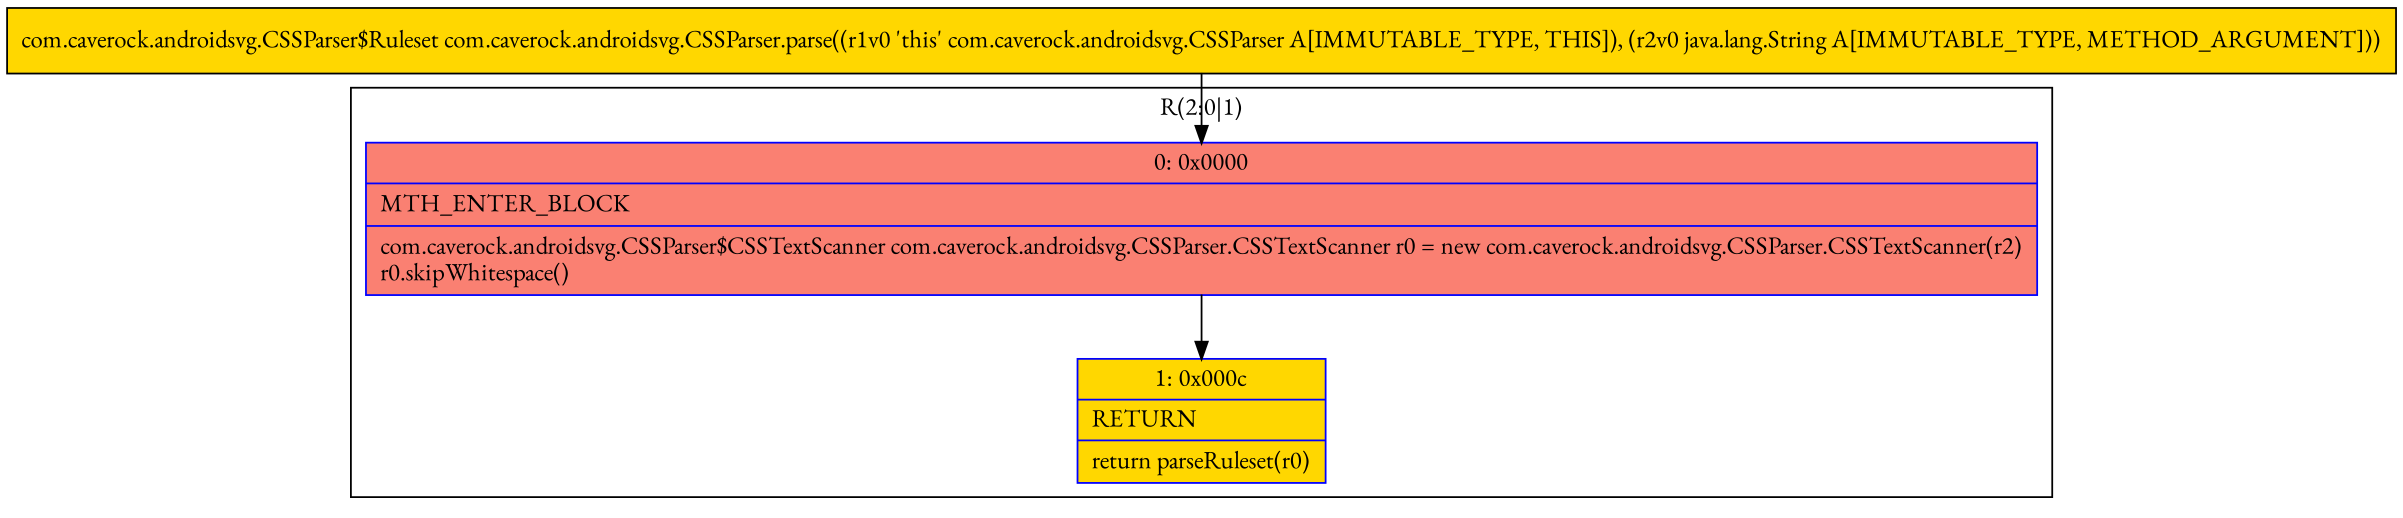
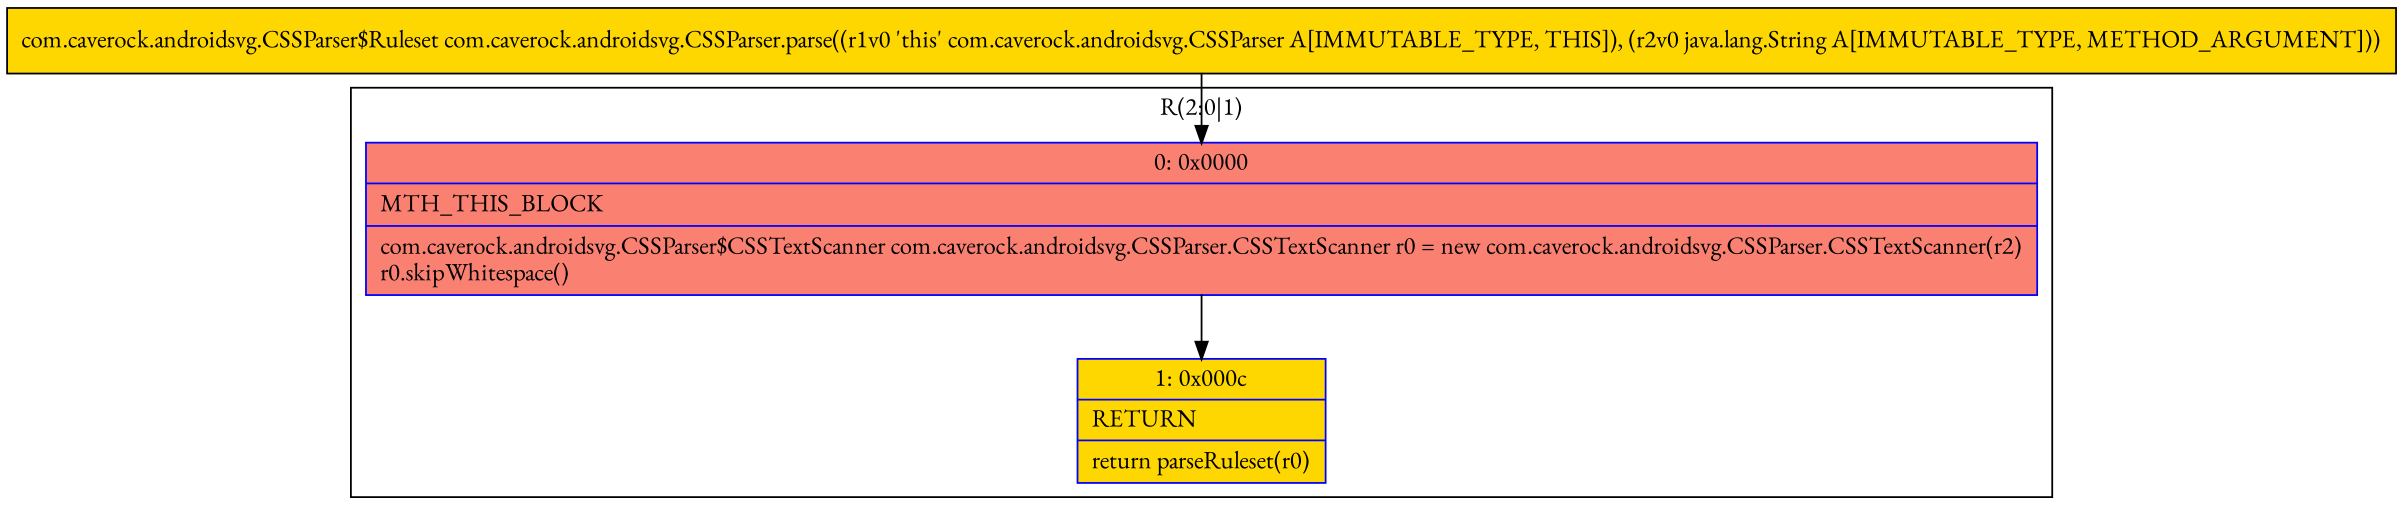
(506, 204) -> (493, 204)
